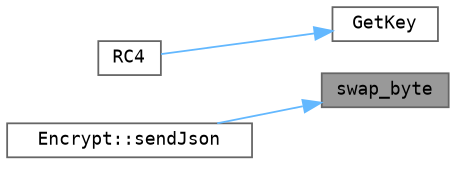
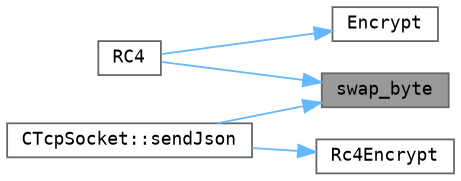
(385, 24) -> (385, 24)
none -> (232, 71)
(130, 140) -> (130, 140)
none -> (385, 156)
